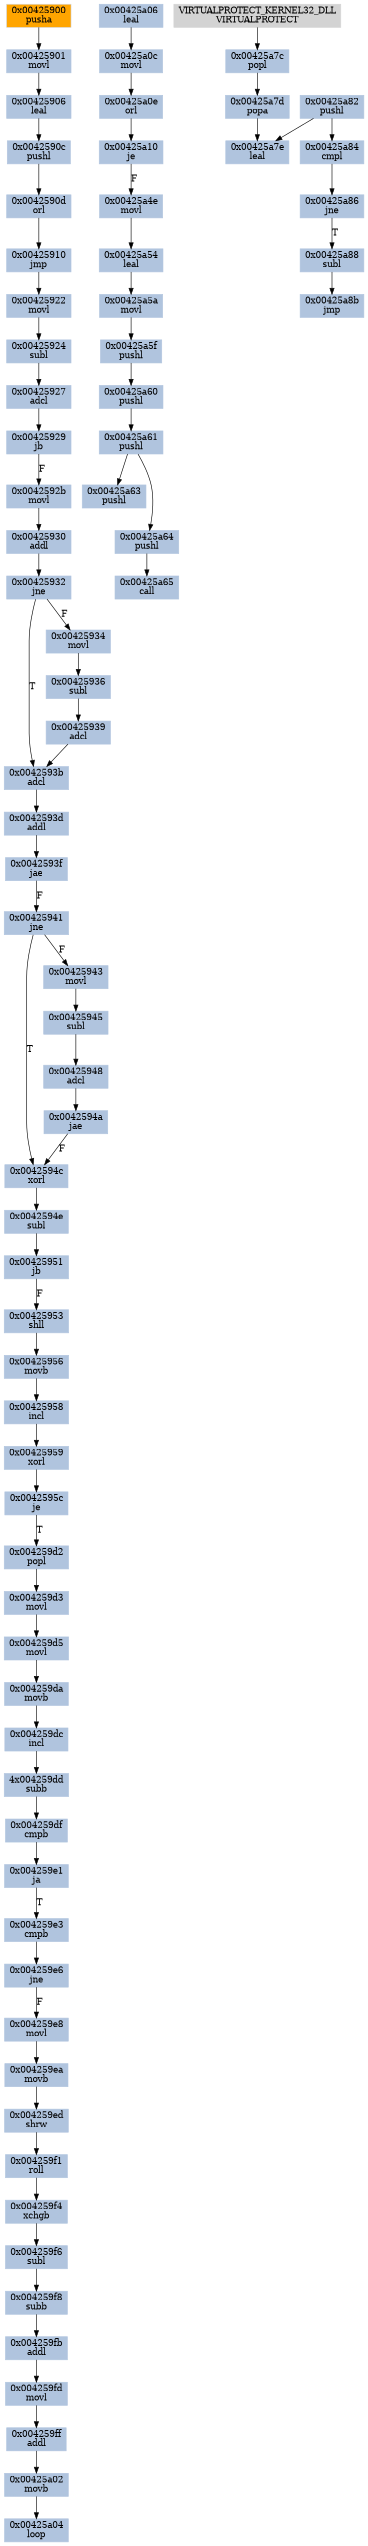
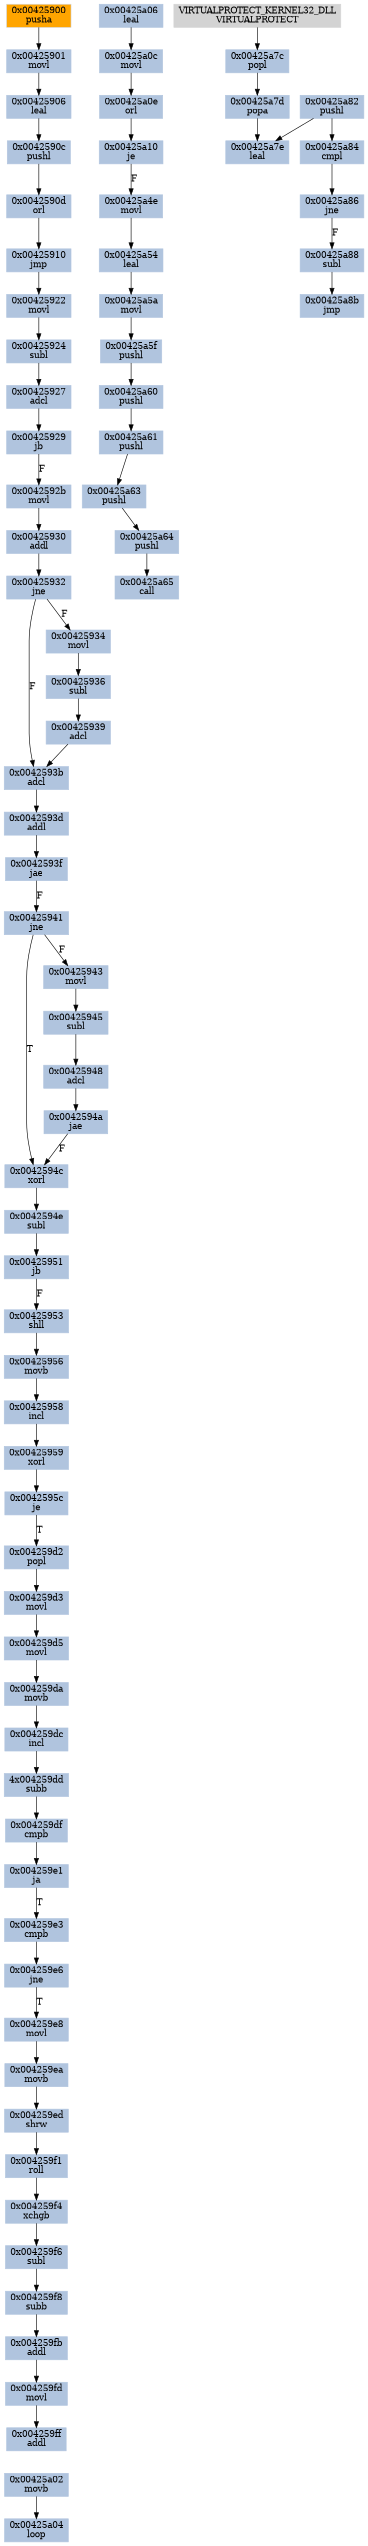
(335, 233) -> (335, 233)
(152, 488) -> (129, 517)
(32, 687) -> (32, 687)
(39, 2003) -> (39, 2003)
(36, 2459) -> none
